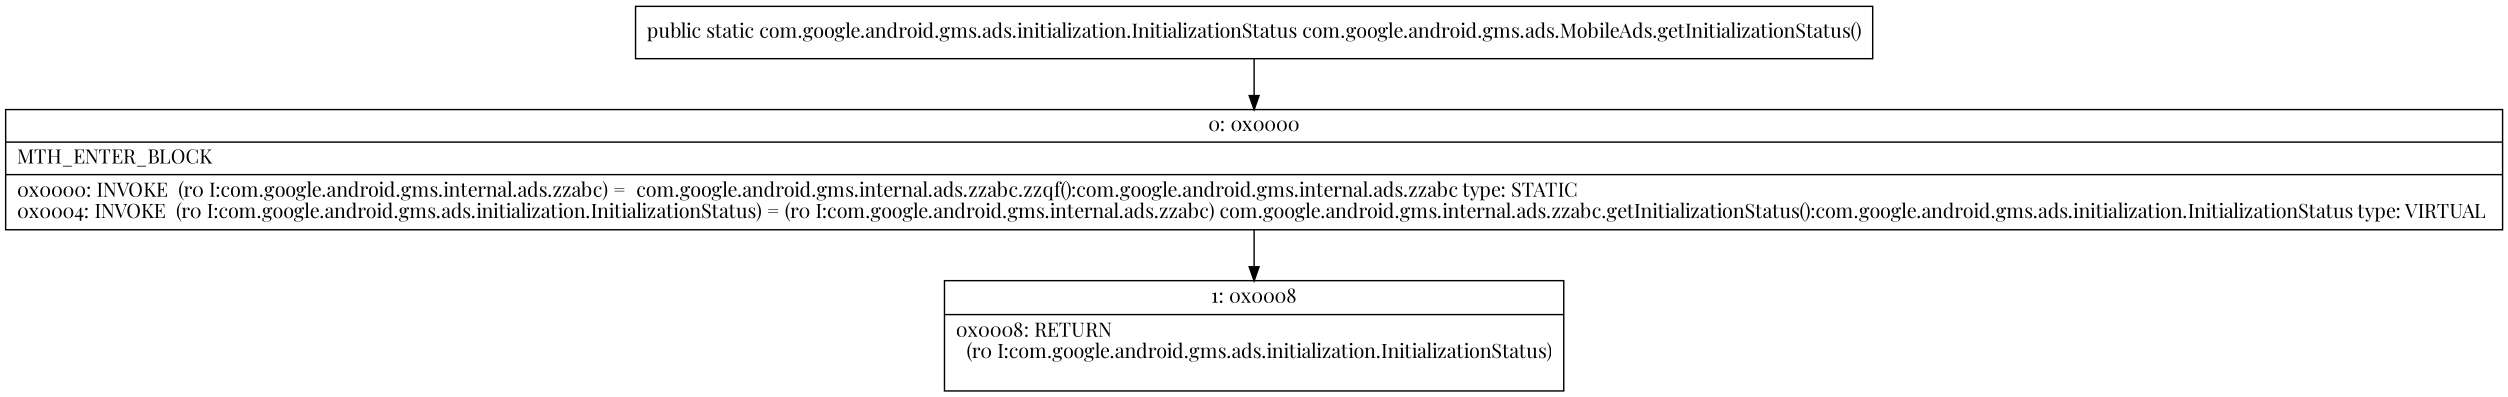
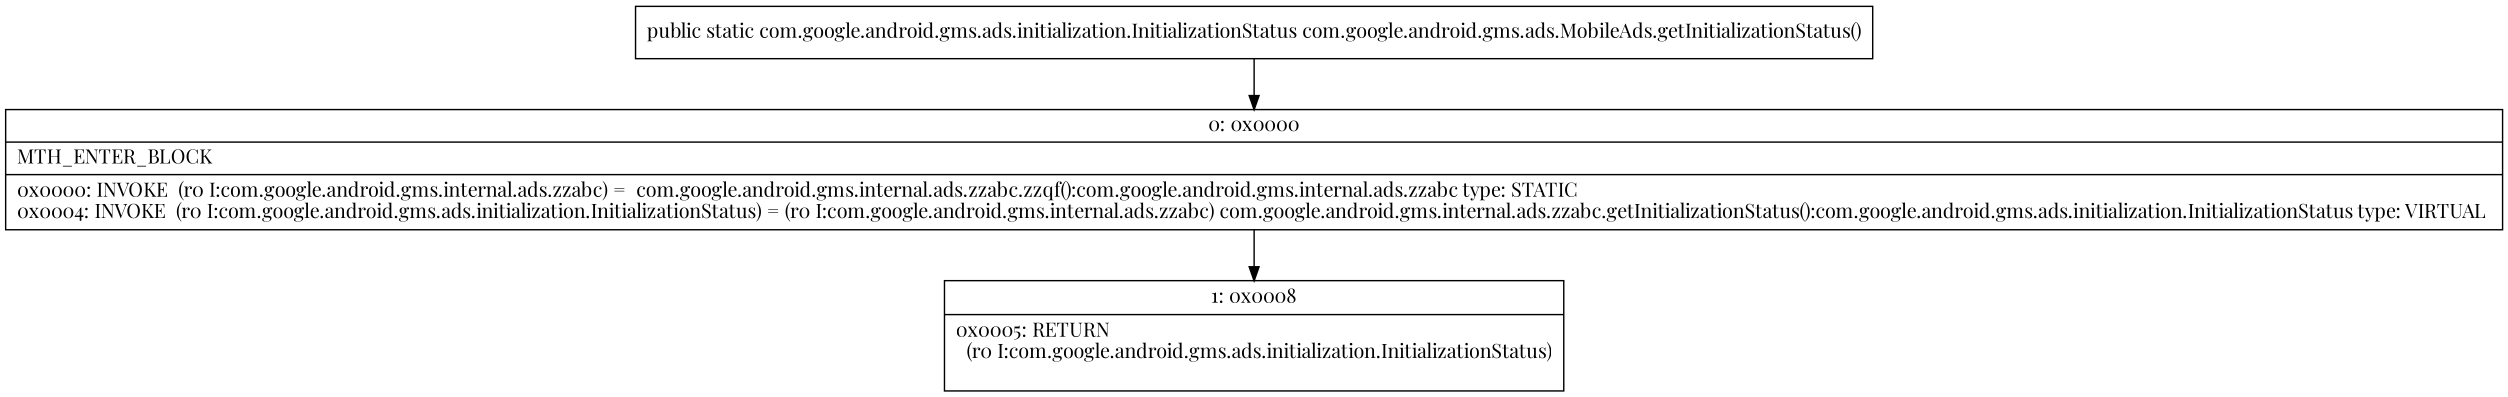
(1039, 331) -> (1039, 331)
